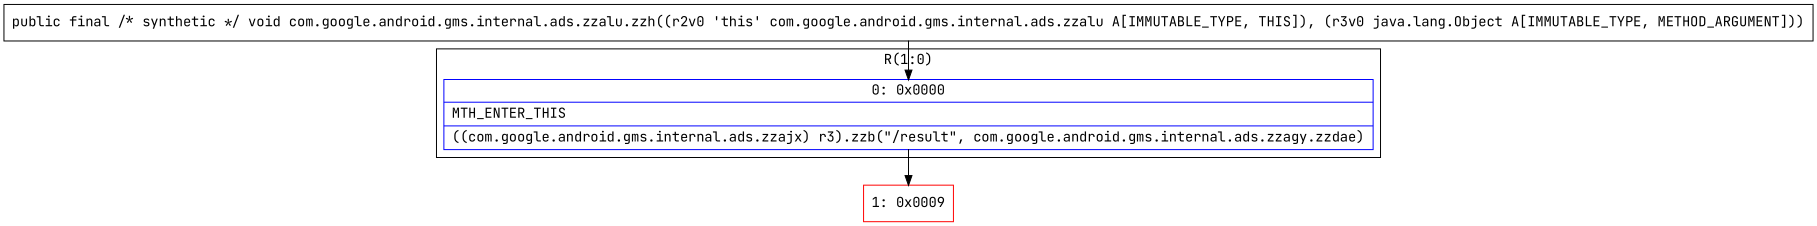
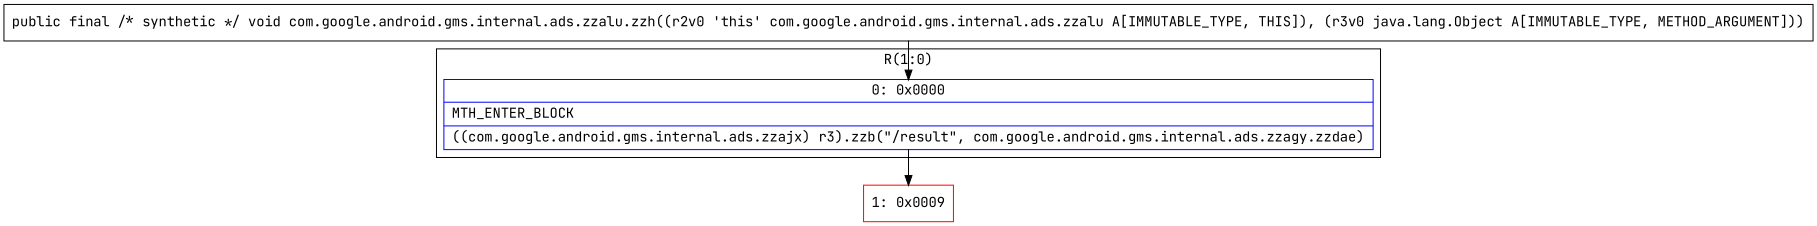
(509, 114) -> (513, 114)
